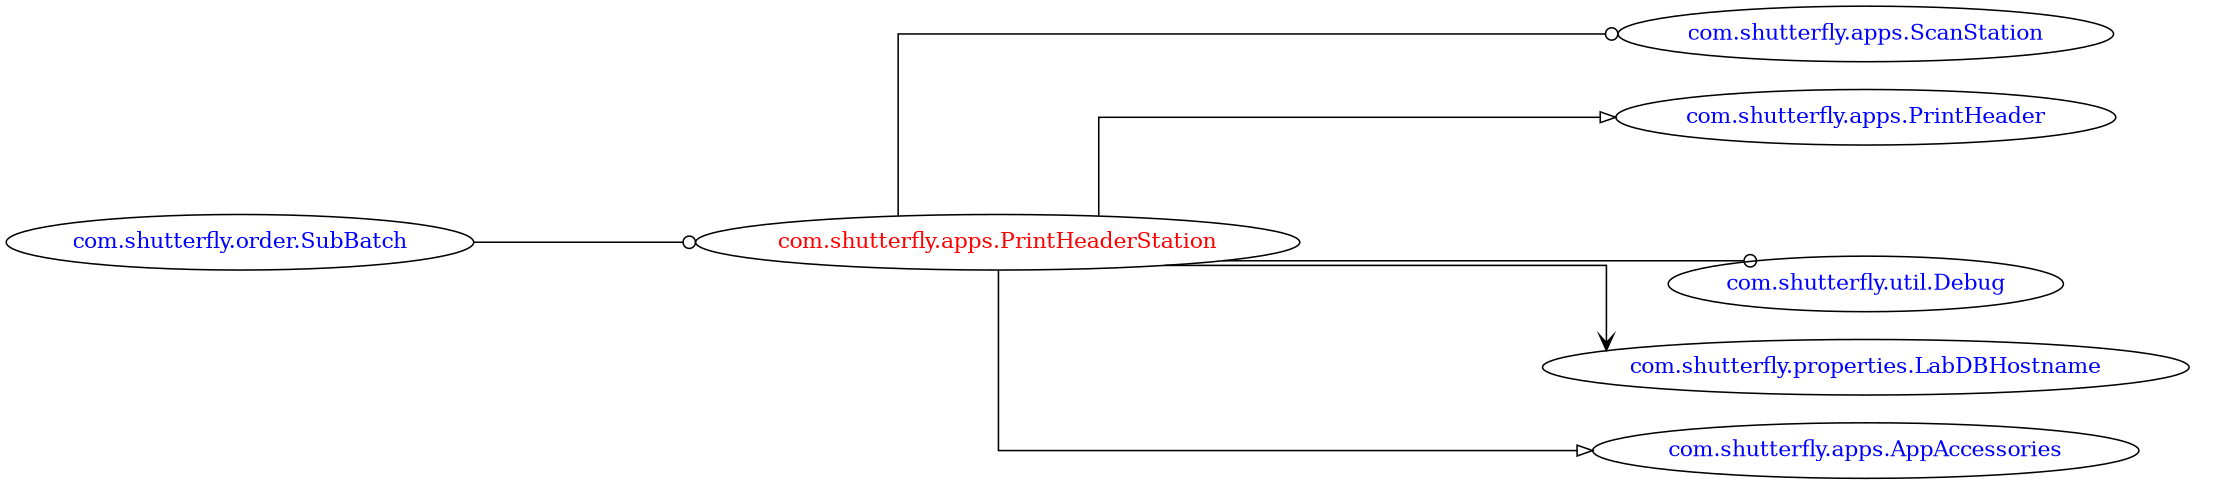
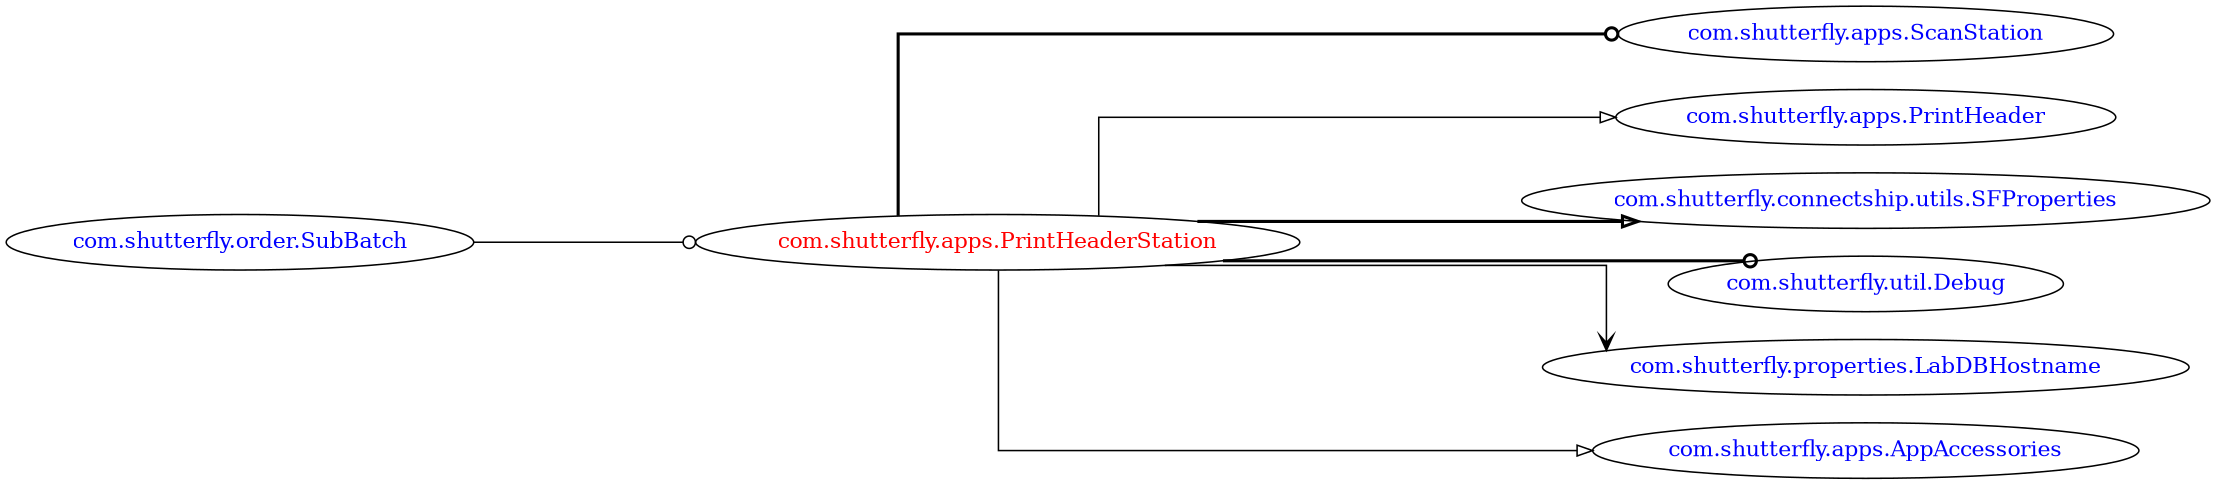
(1161, 34) -> (1161, 34)
none -> (1866, 201)
(1484, 261) -> (1484, 261)
